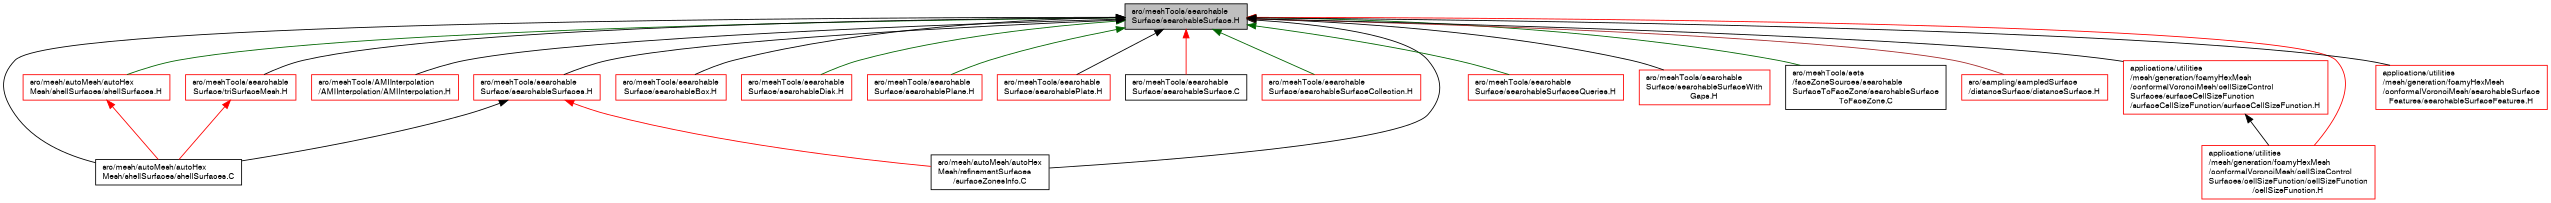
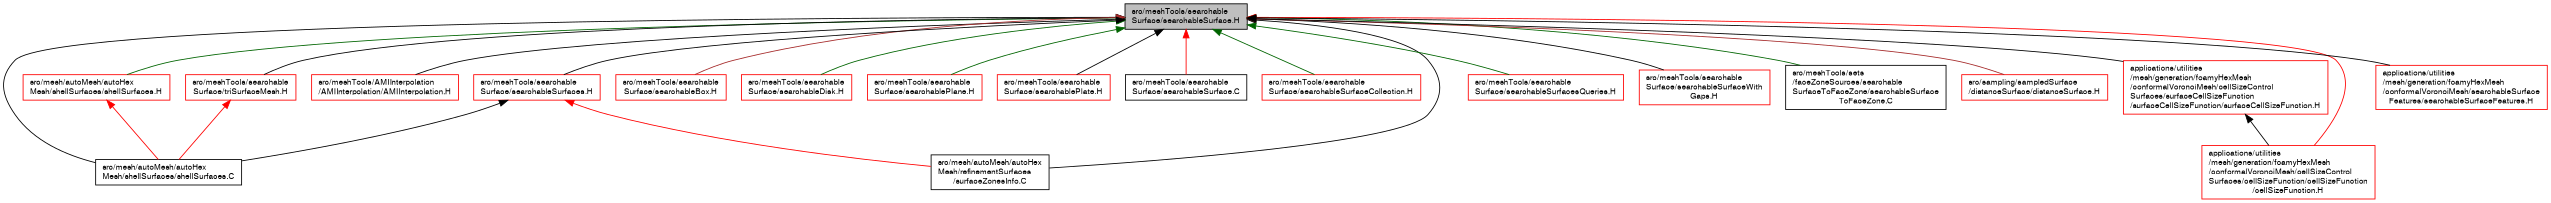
(829, 41) -> (829, 41)
